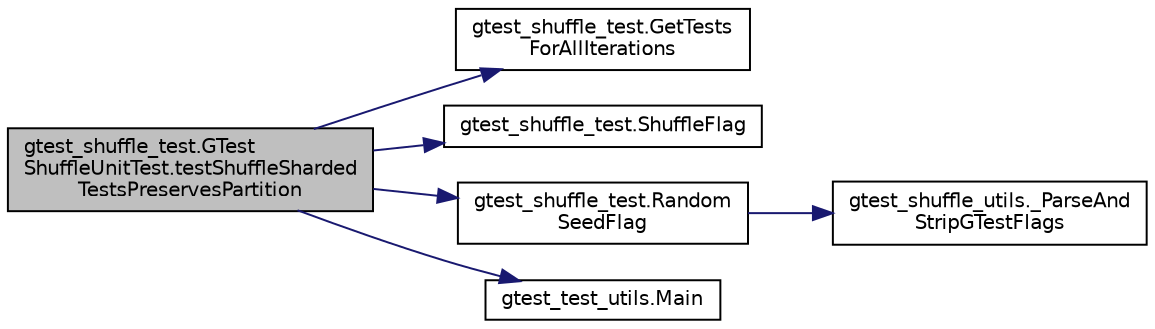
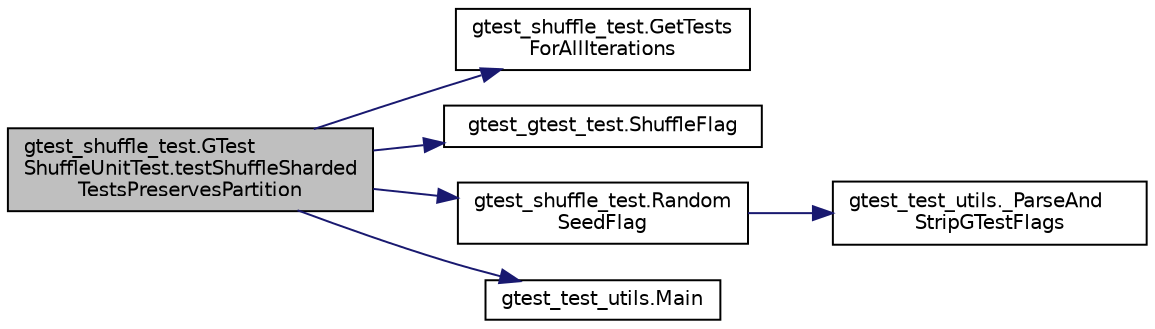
(603, 126) -> (603, 126)
(990, 213) -> (990, 213)
